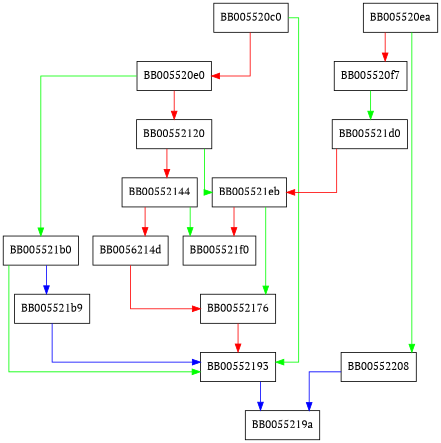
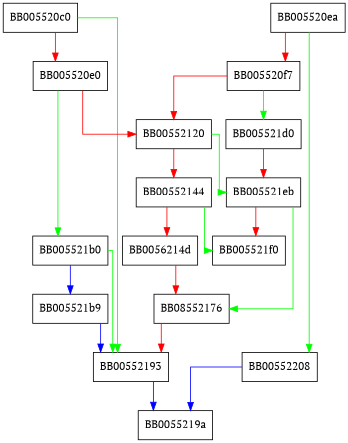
none -> (183, 76)
(238, 309) -> (192, 309)
